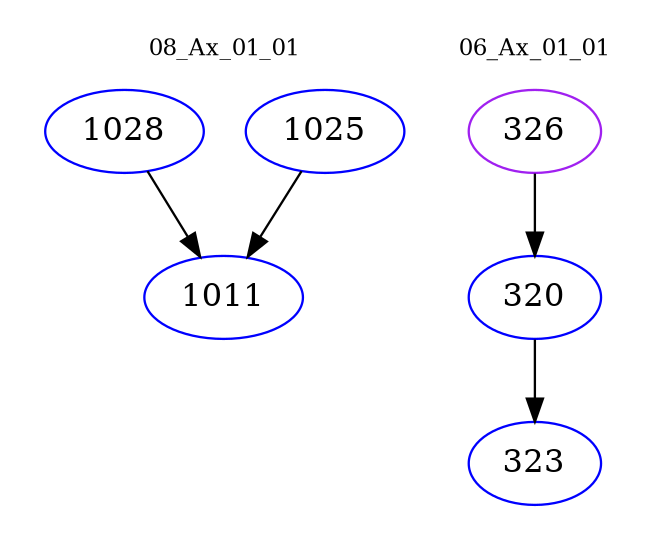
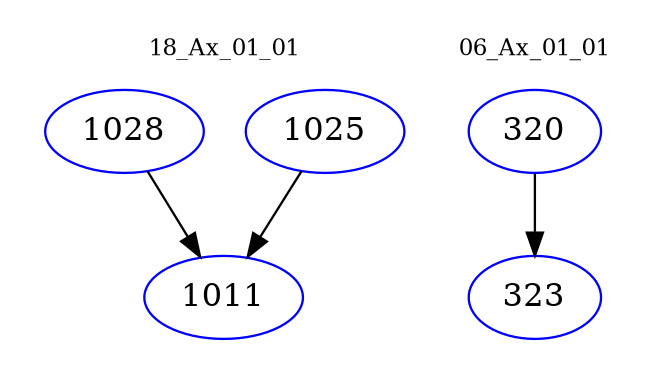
(225, 50) -> (225, 50)
(535, 131) -> none
